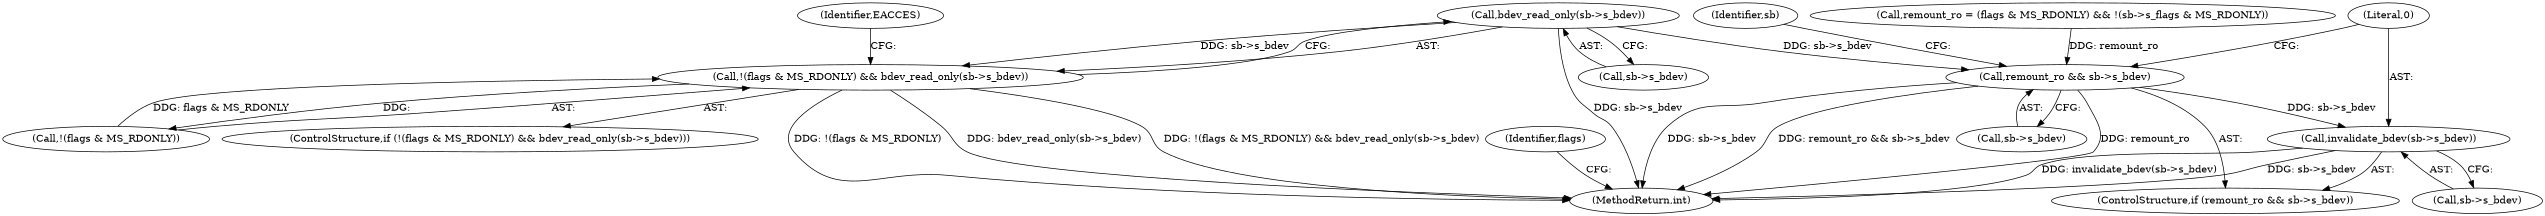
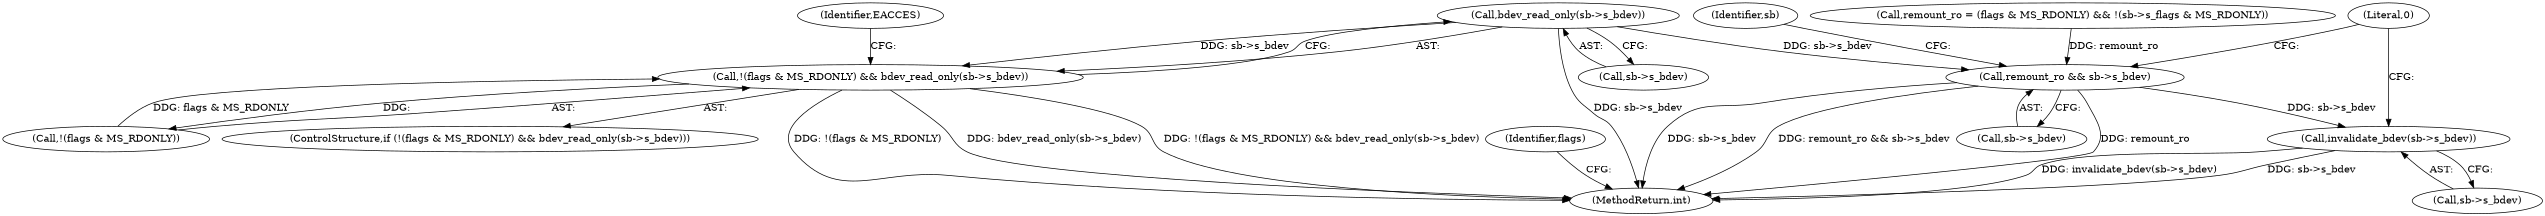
(2403, 77) -> (2403, 77)
(2225, 201) -> none
